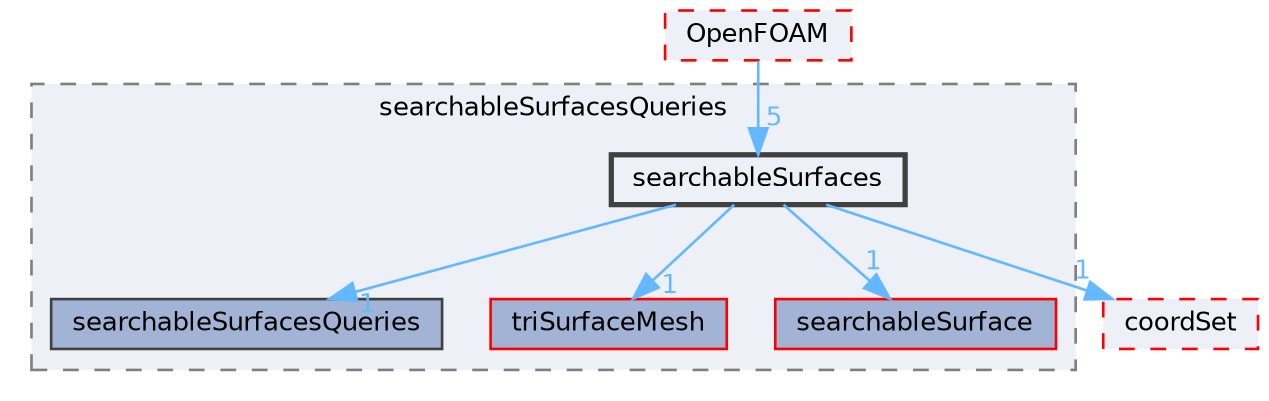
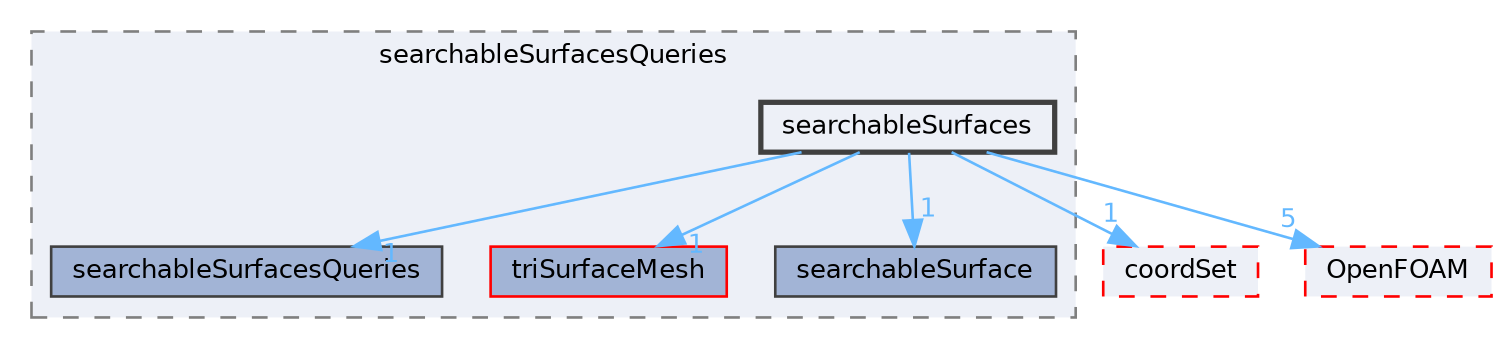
(758, 101) -> (1140, 196)
(916, 324) -> (916, 272)
